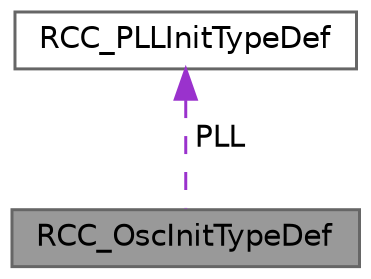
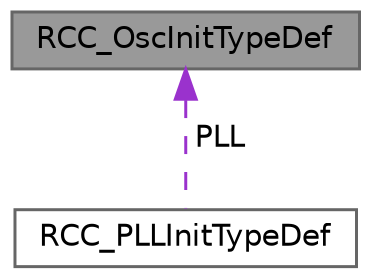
(186, 154) -> (186, 154)
